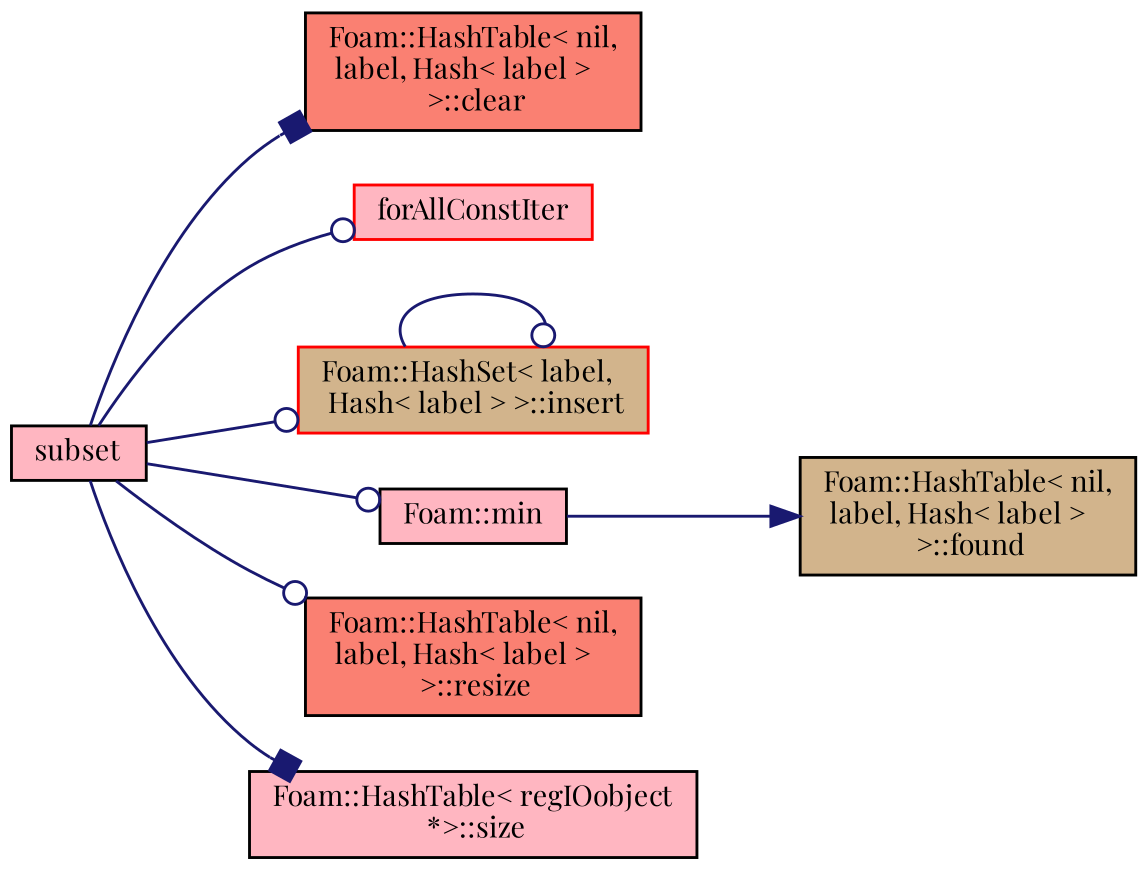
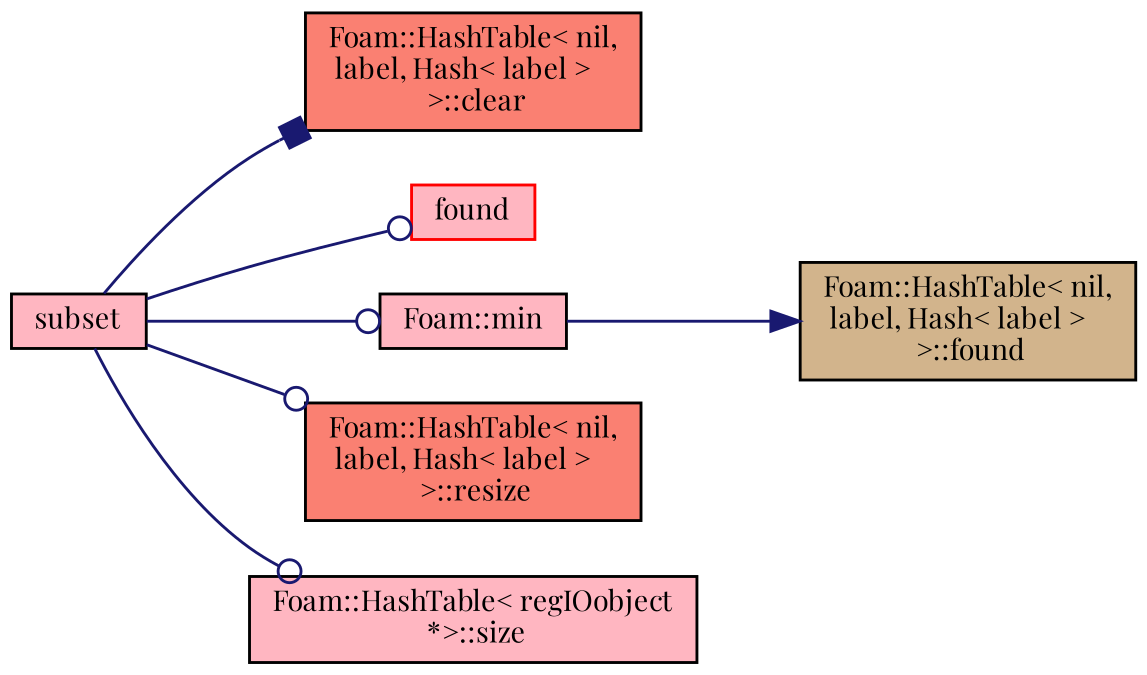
(473, 212) -> (473, 212)
(473, 390) -> none
(159, 633) -> (172, 470)
